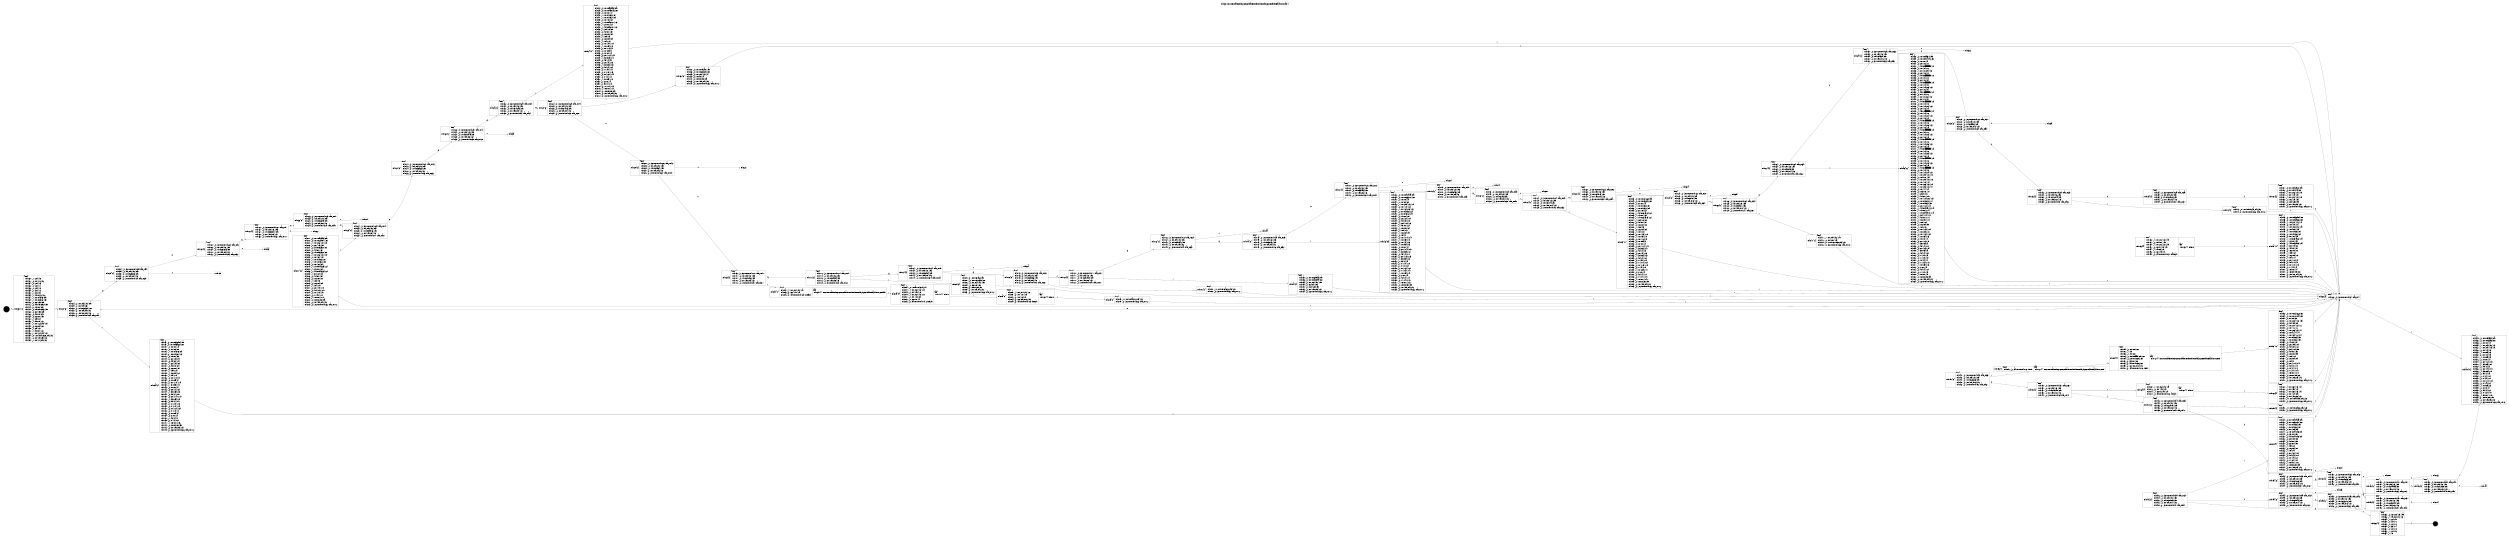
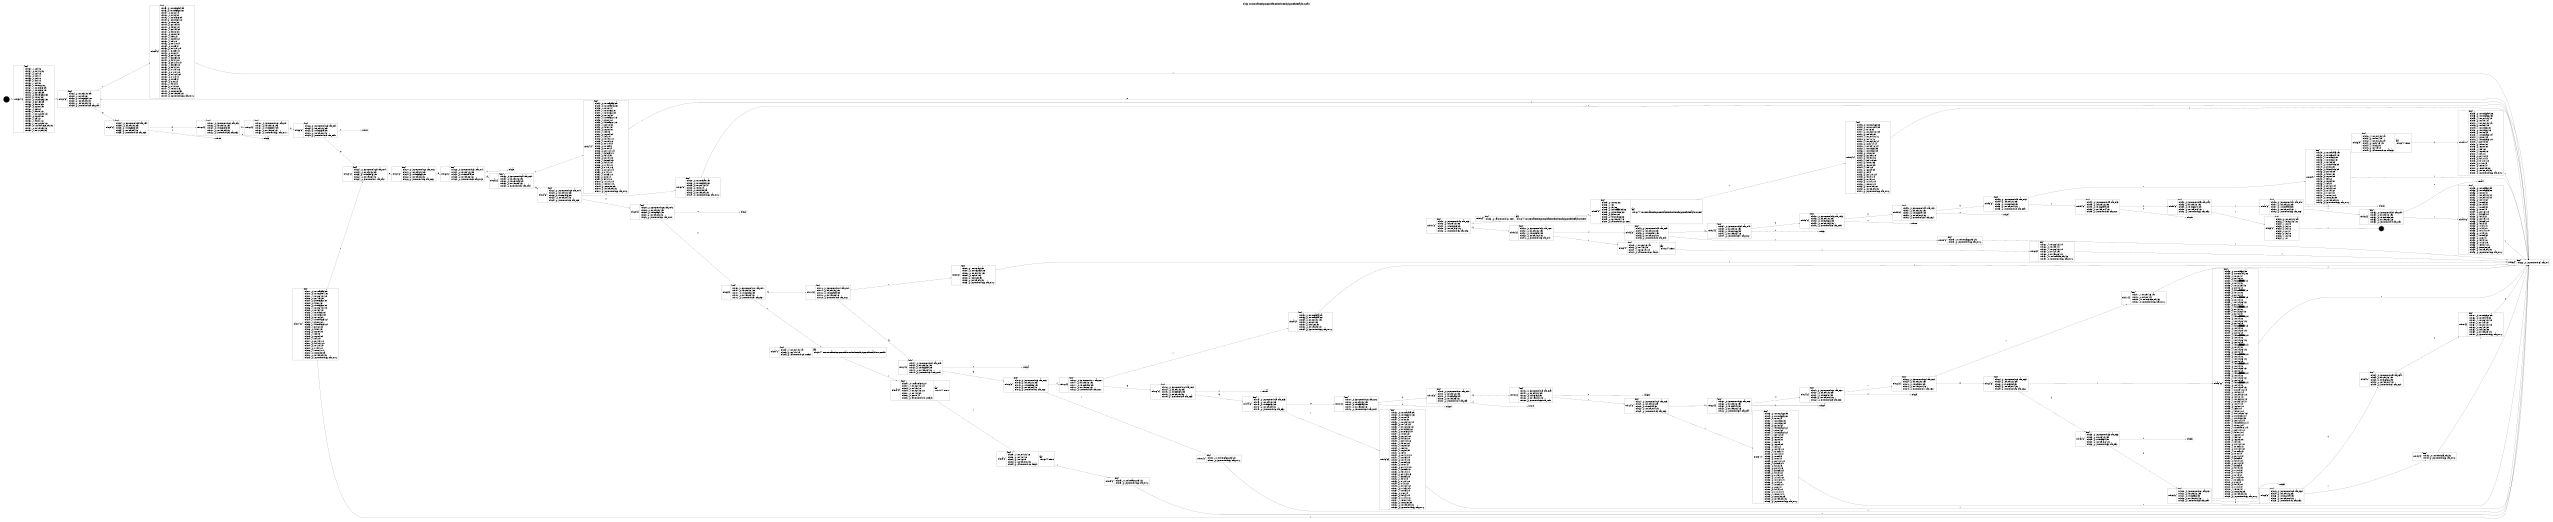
(316, 232) -> none
(2403, 329) -> (2514, 250)
(2276, 509) -> (1960, 208)
